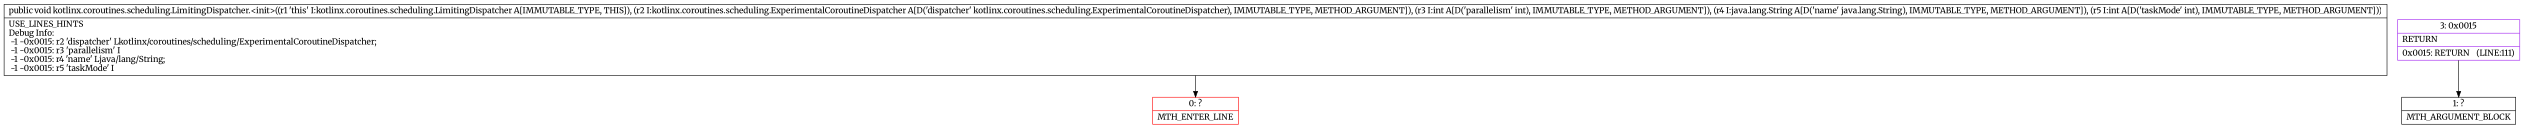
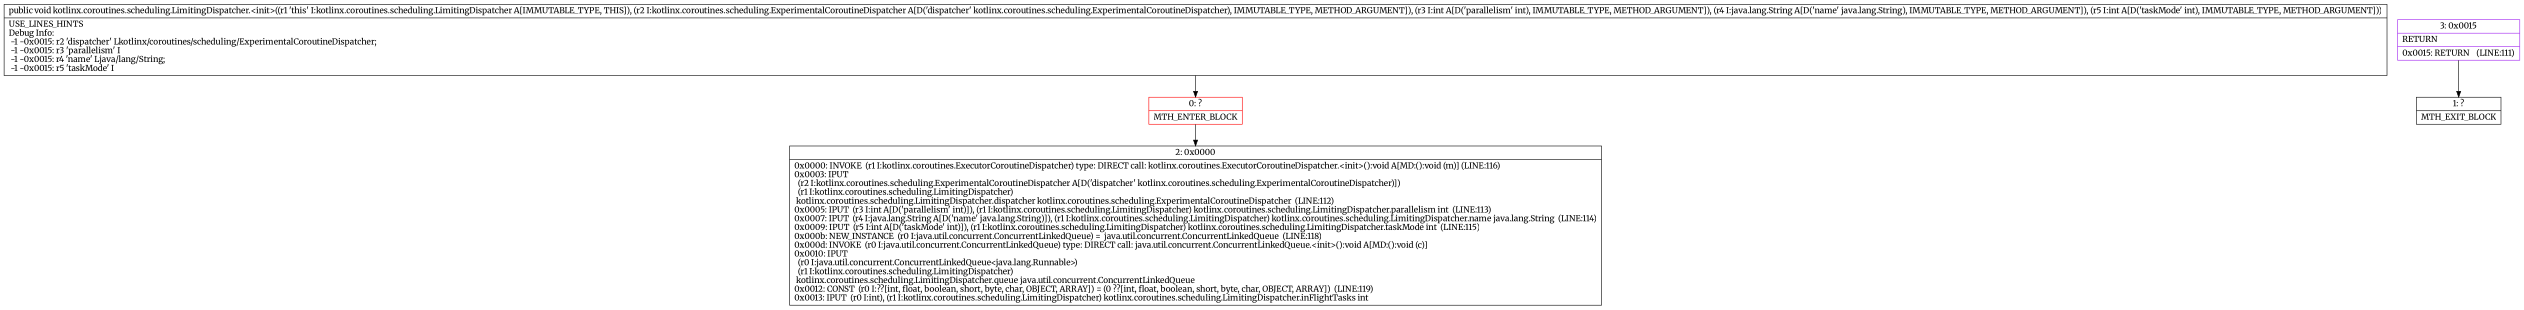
(1196, 117) -> (1196, 117)
(2459, 117) -> (2459, 117)
none -> (1196, 226)
